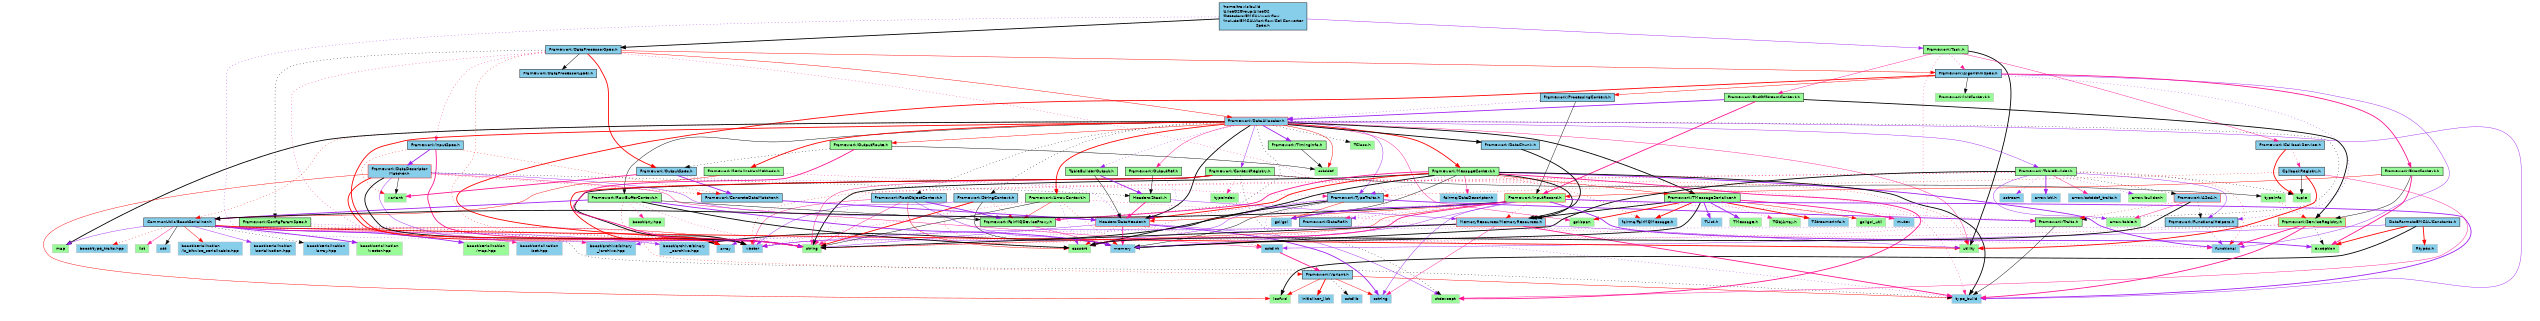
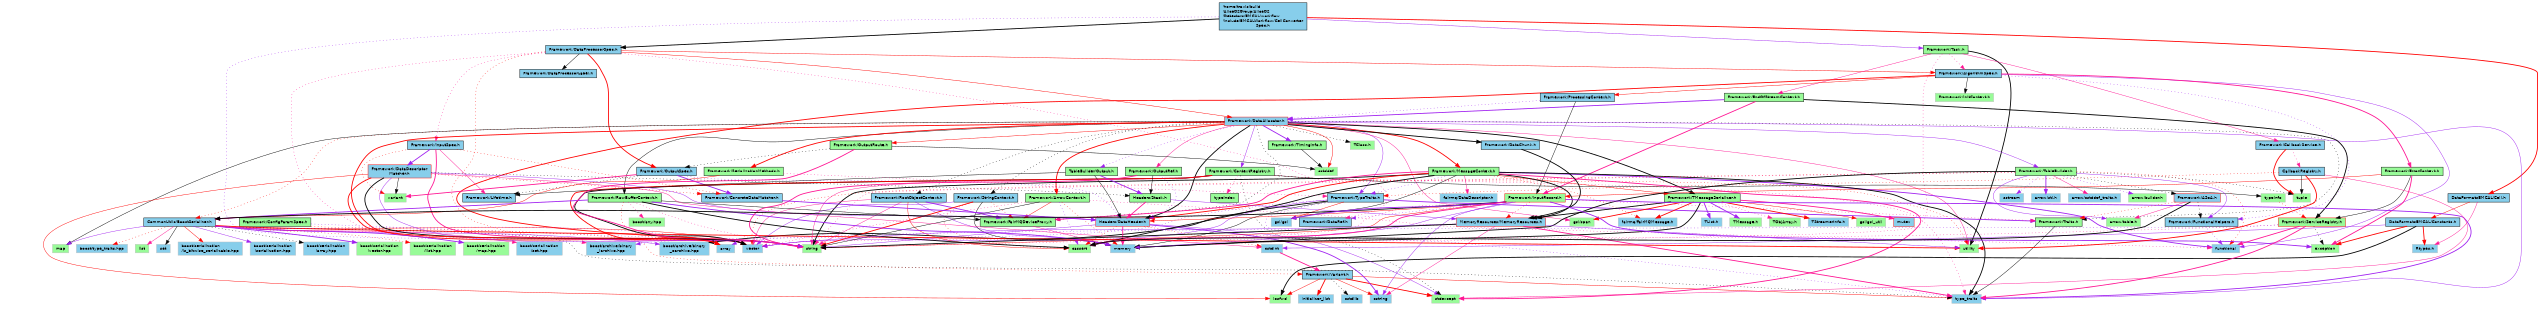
(341, 58) -> none
(637, 126) -> (637, 126)
none -> (841, 188)
none -> (489, 198)
(1225, 198) -> (1225, 198)
none -> (2479, 198)
(1904, 222) -> (1904, 222)
none -> (433, 249)
none -> (1385, 286)
(1967, 299) -> (1967, 299)
